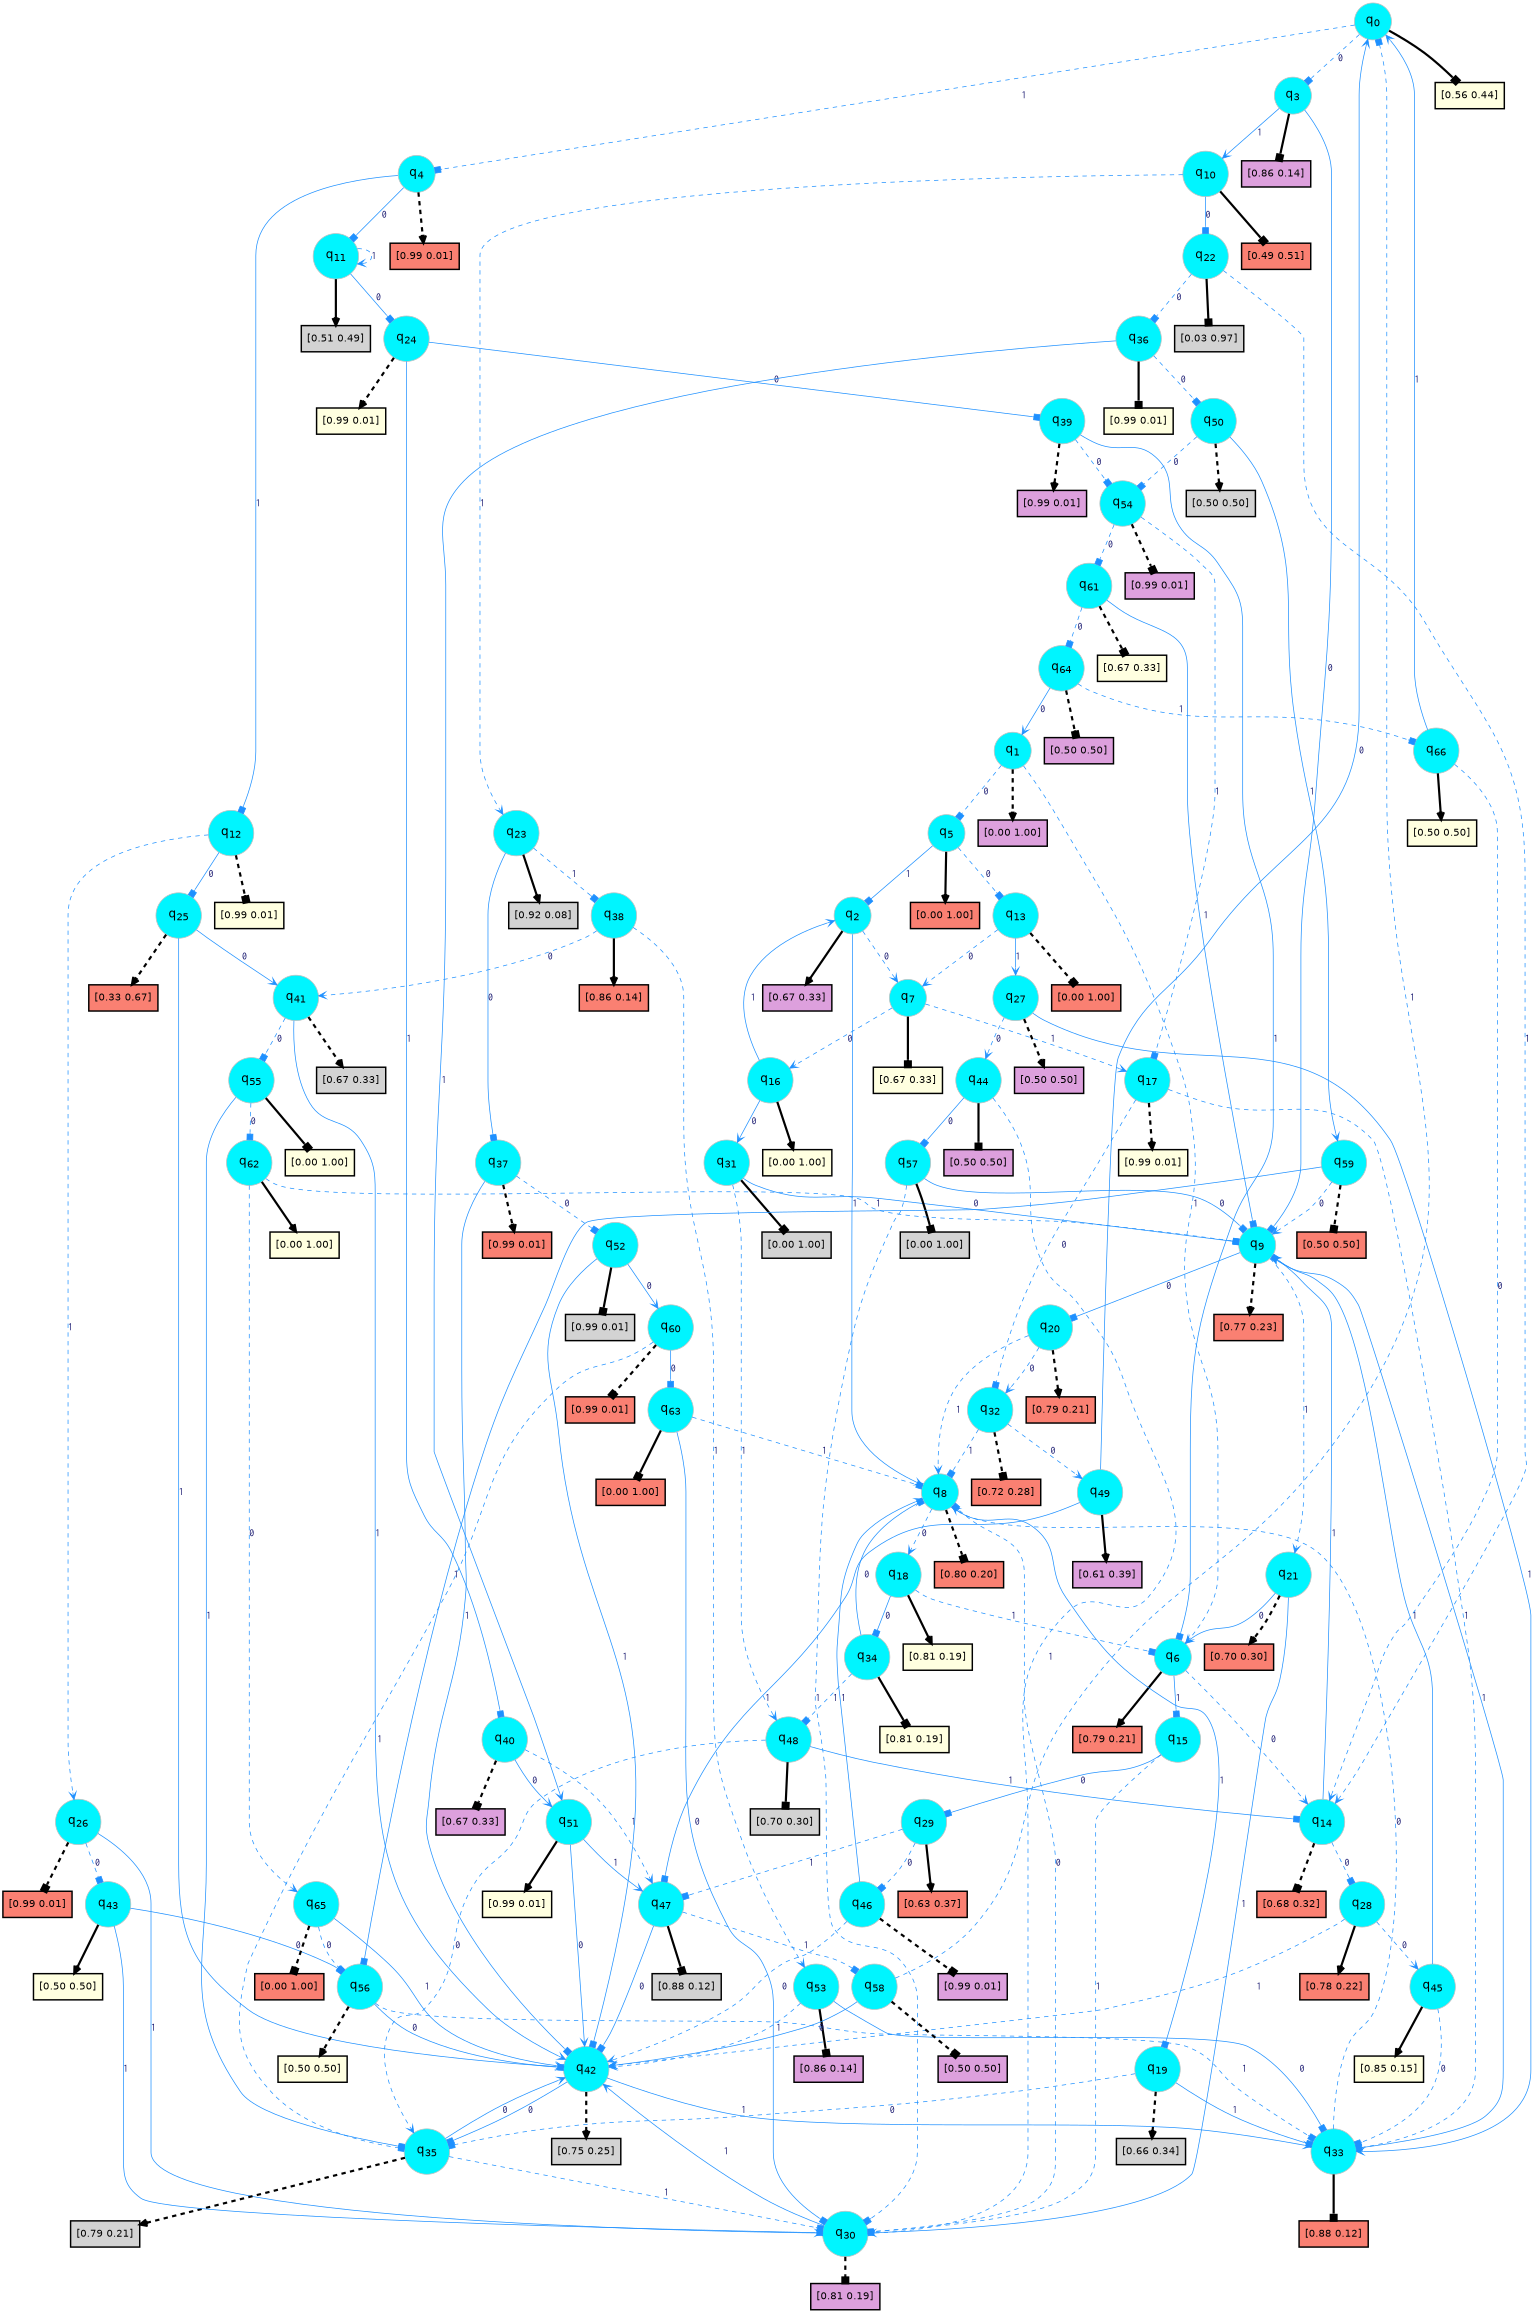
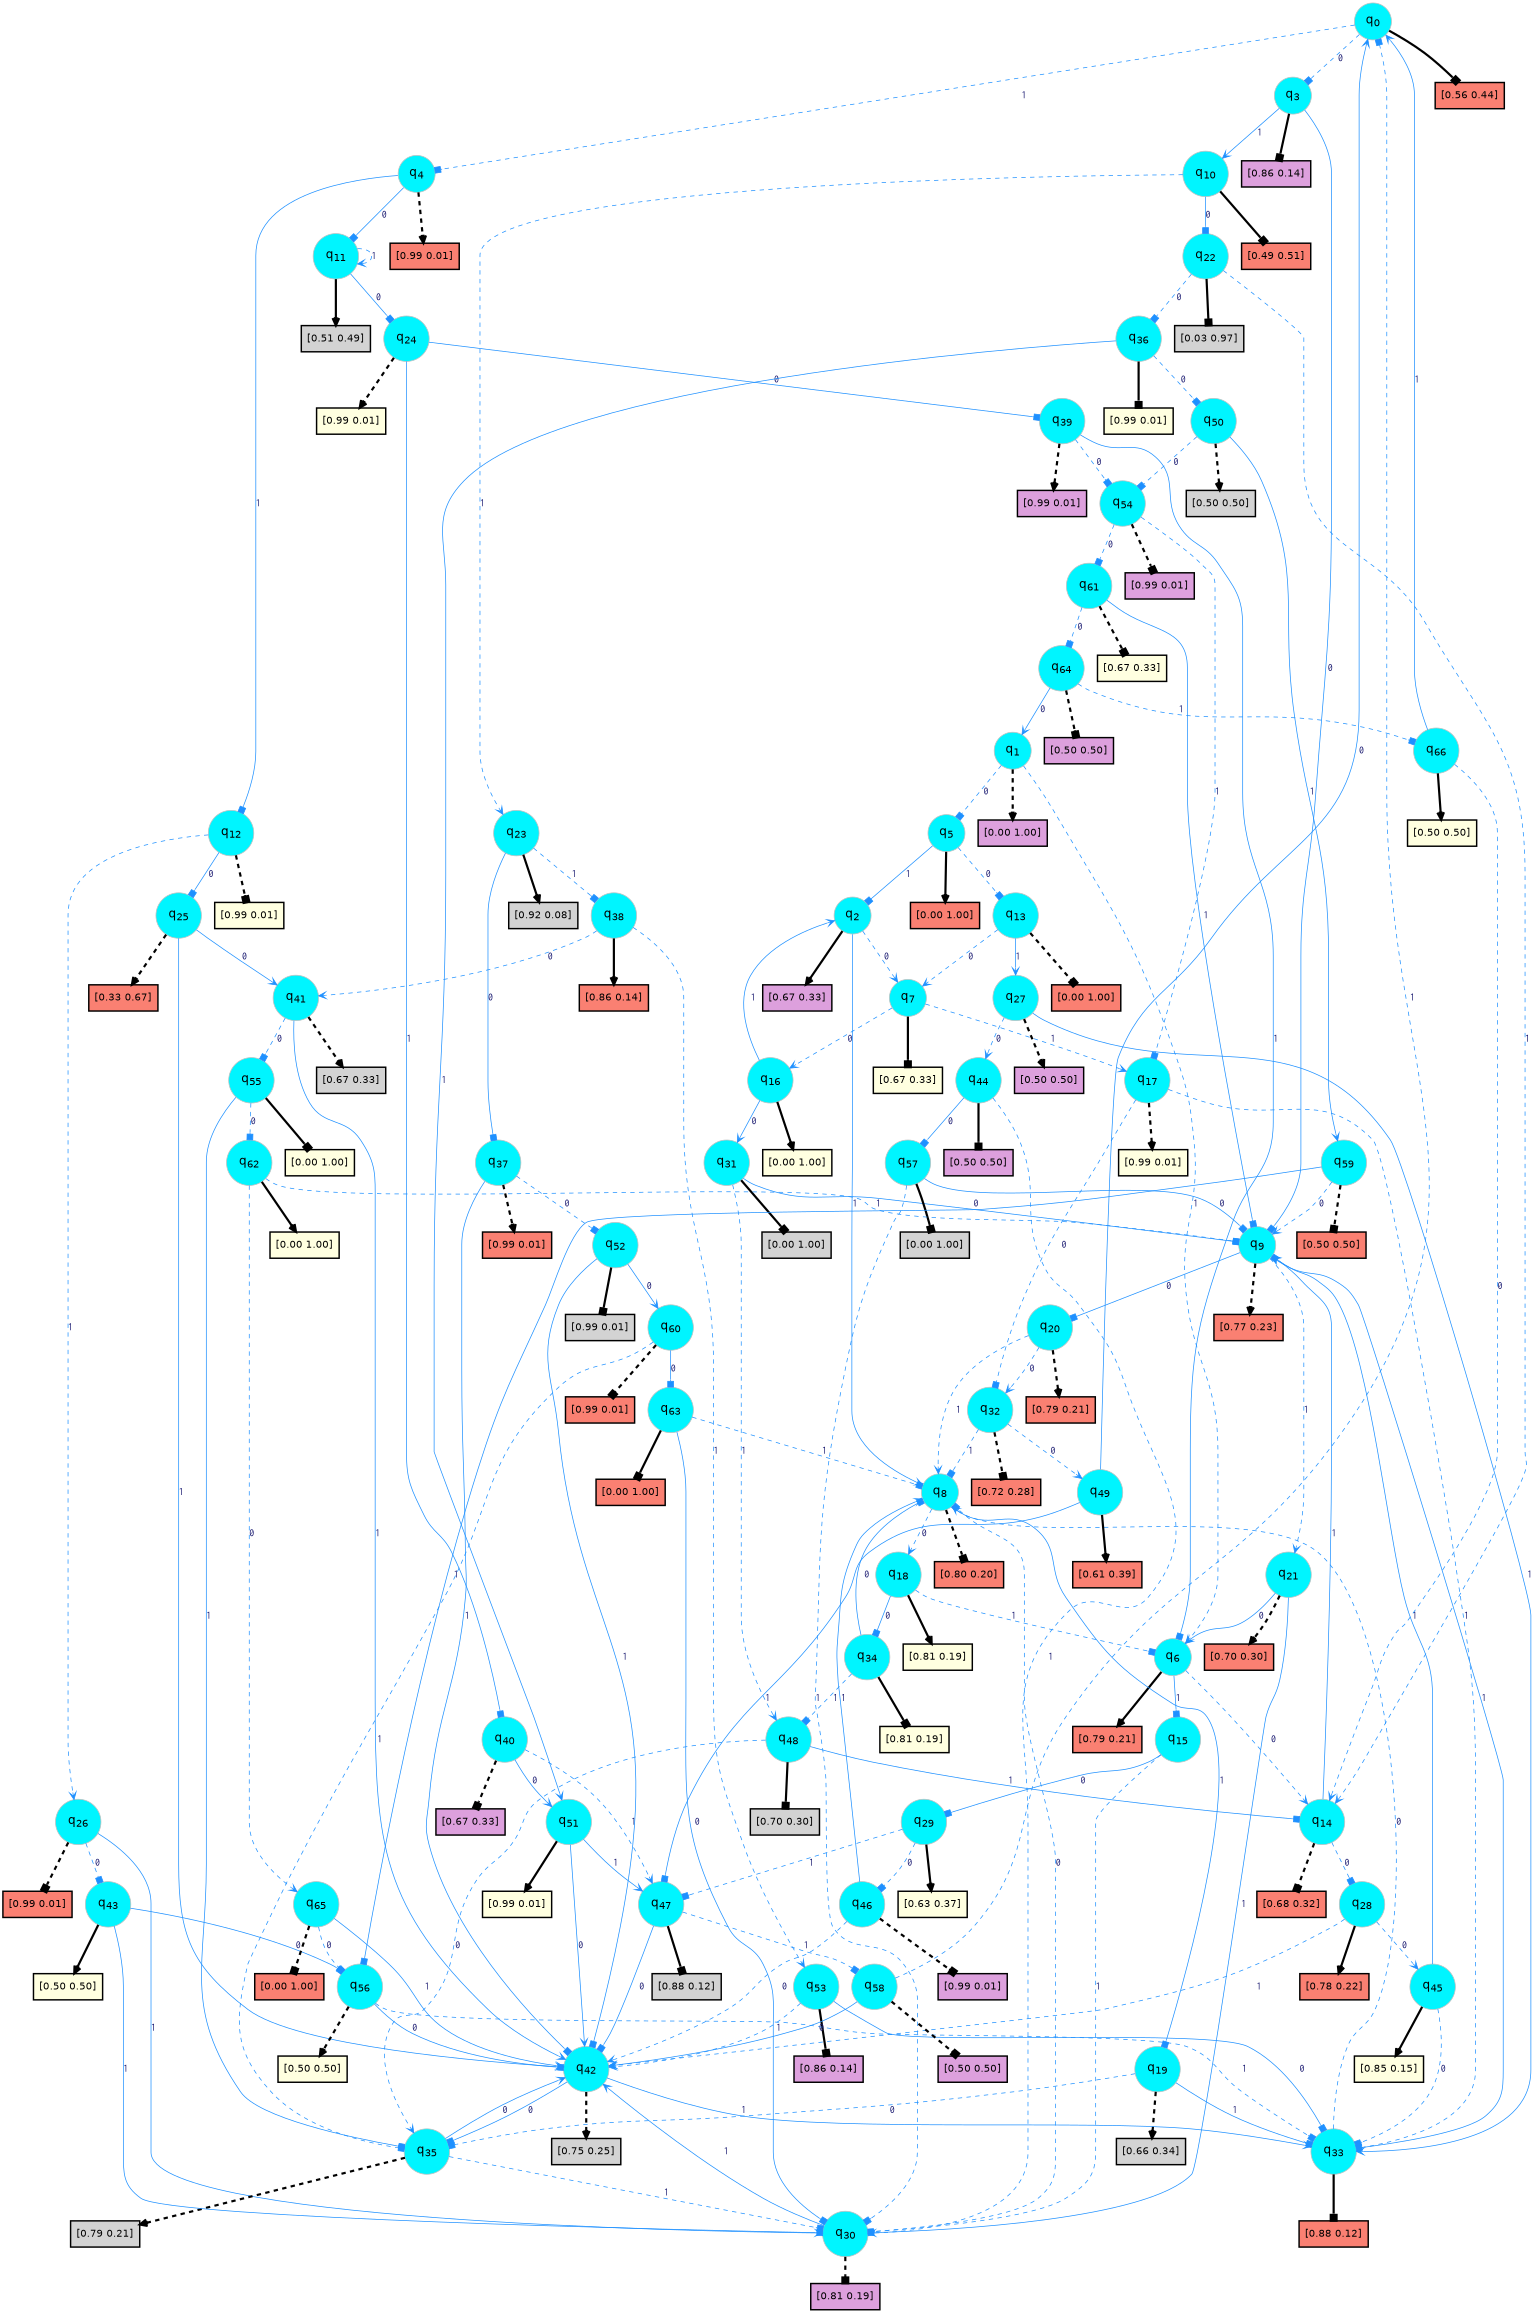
(1470, 96) -> (1470, 96)
(1107, 1575) -> (1107, 1575)
(933, 1904) -> (933, 1904)
